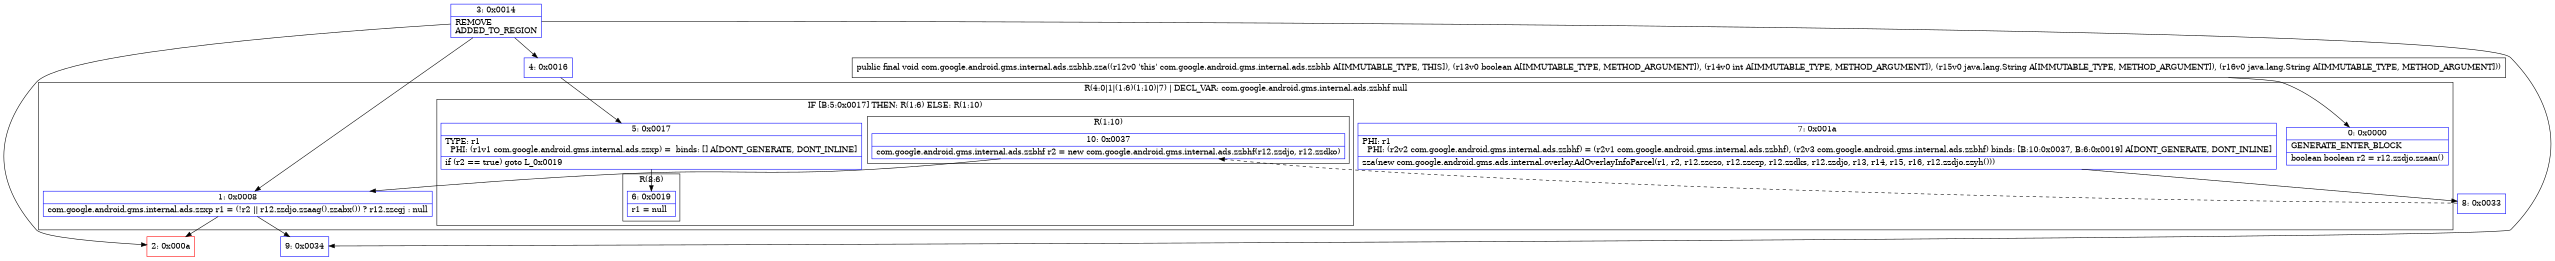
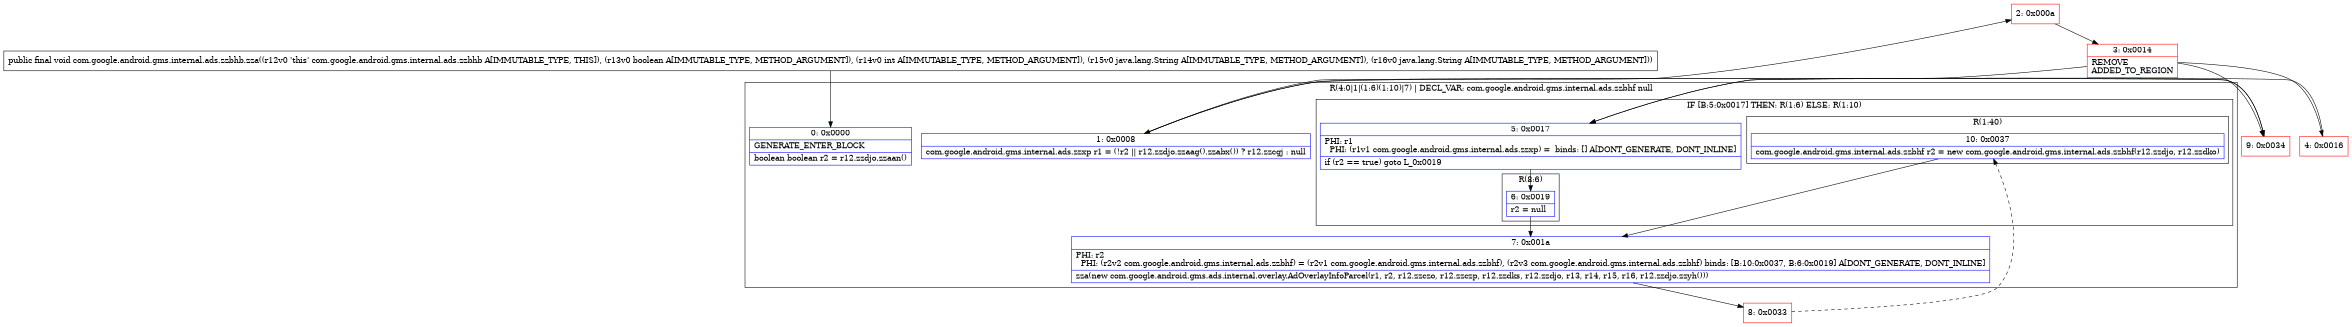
(496, 21) -> (2132, 61)
(107, 59) -> (2074, 33)
(548, 68) -> (2324, 146)
none -> (1943, 78)
(1108, 123) -> (1988, 123)
(464, 142) -> (1340, 142)
(1378, 142) -> (1091, 255)
(688, 172) -> (1783, 197)
(2482, 204) -> (1768, 313)
(649, 210) -> (1528, 210)
none -> (1531, 224)
(305, 247) -> (2266, 146)
